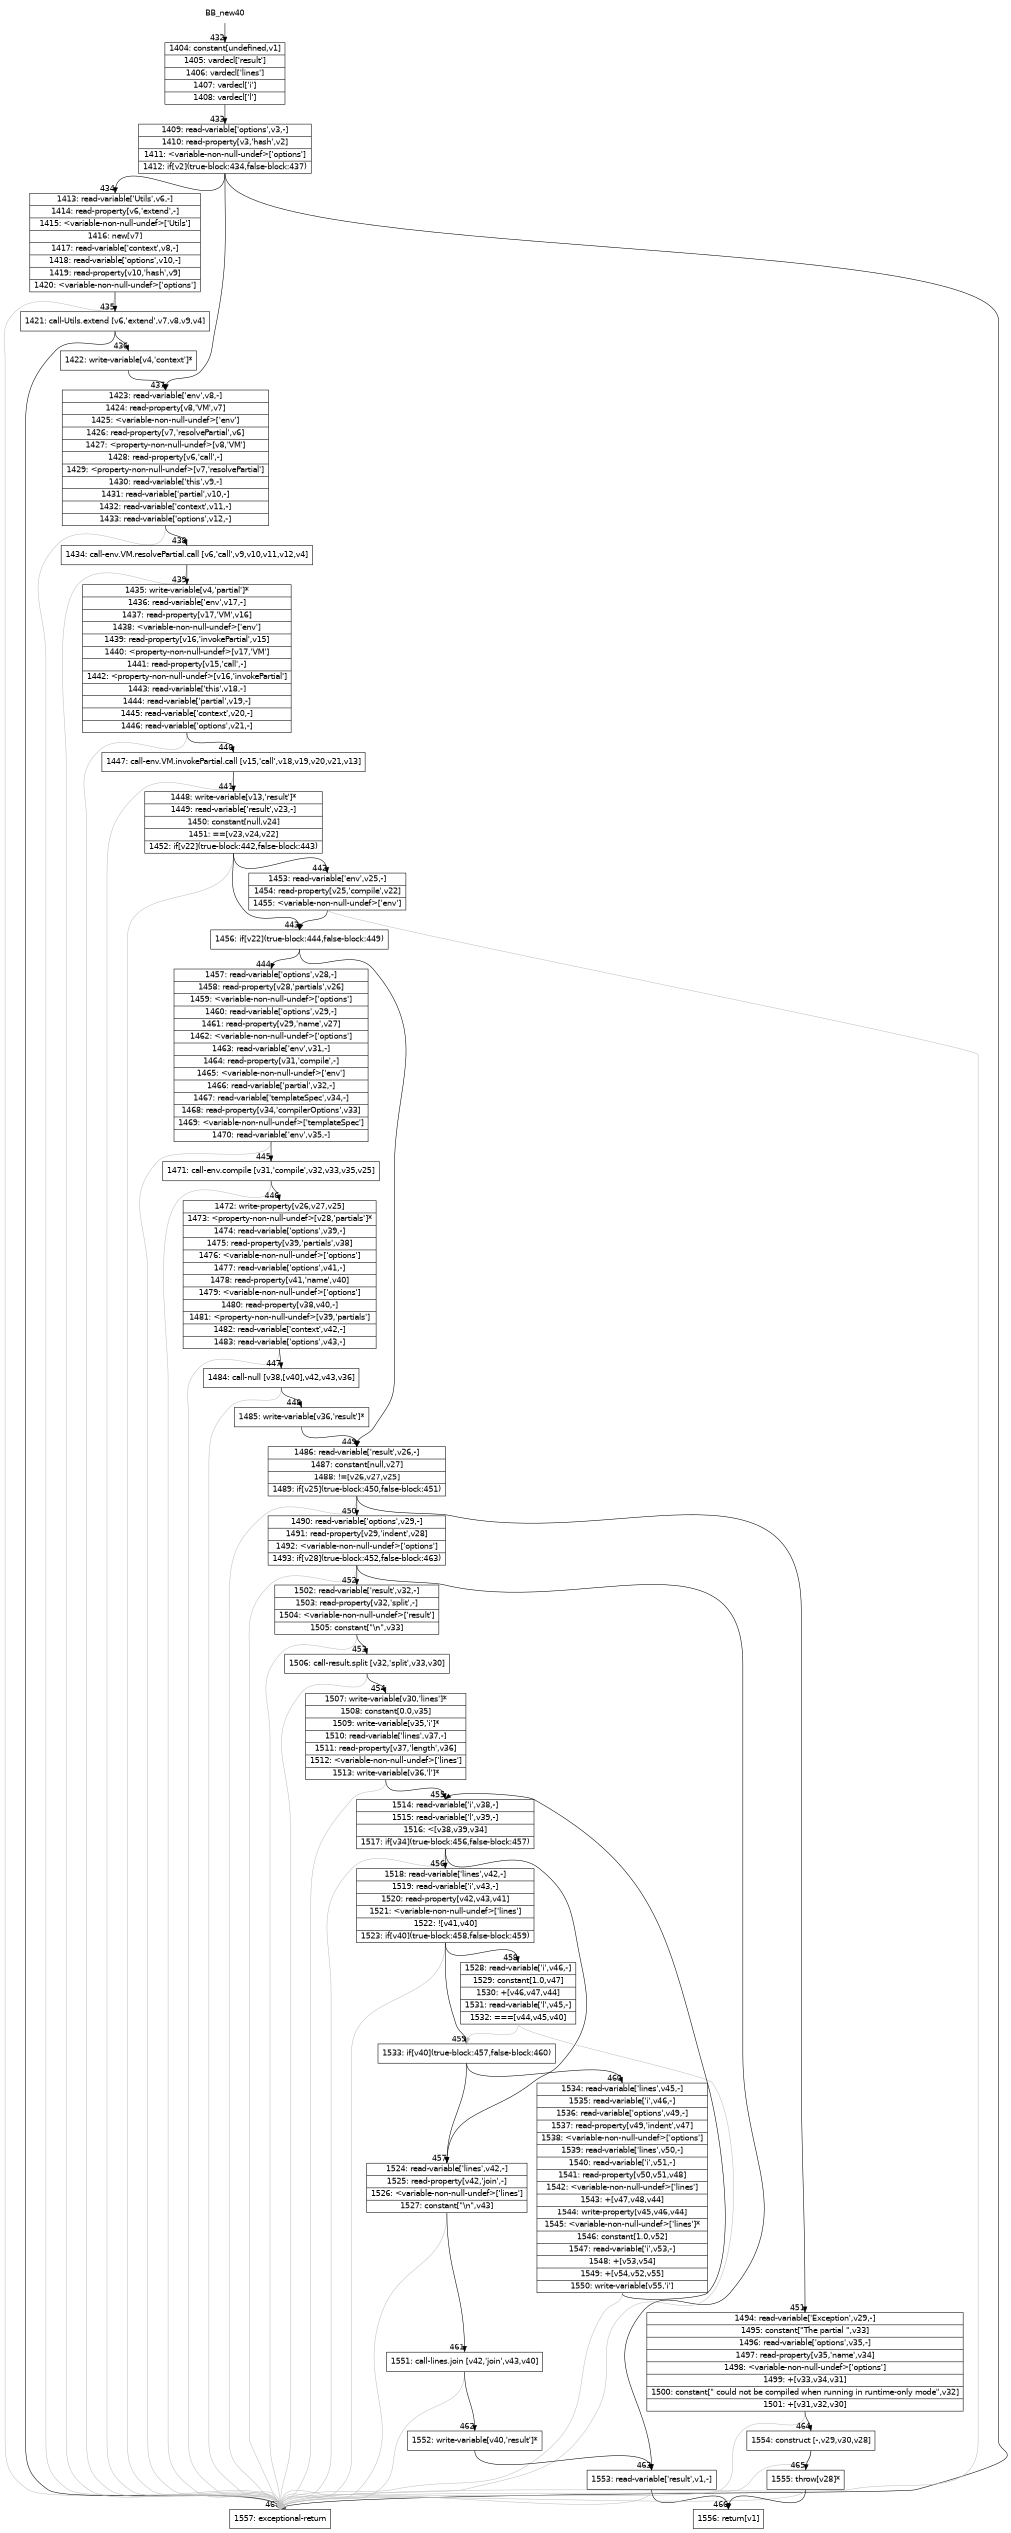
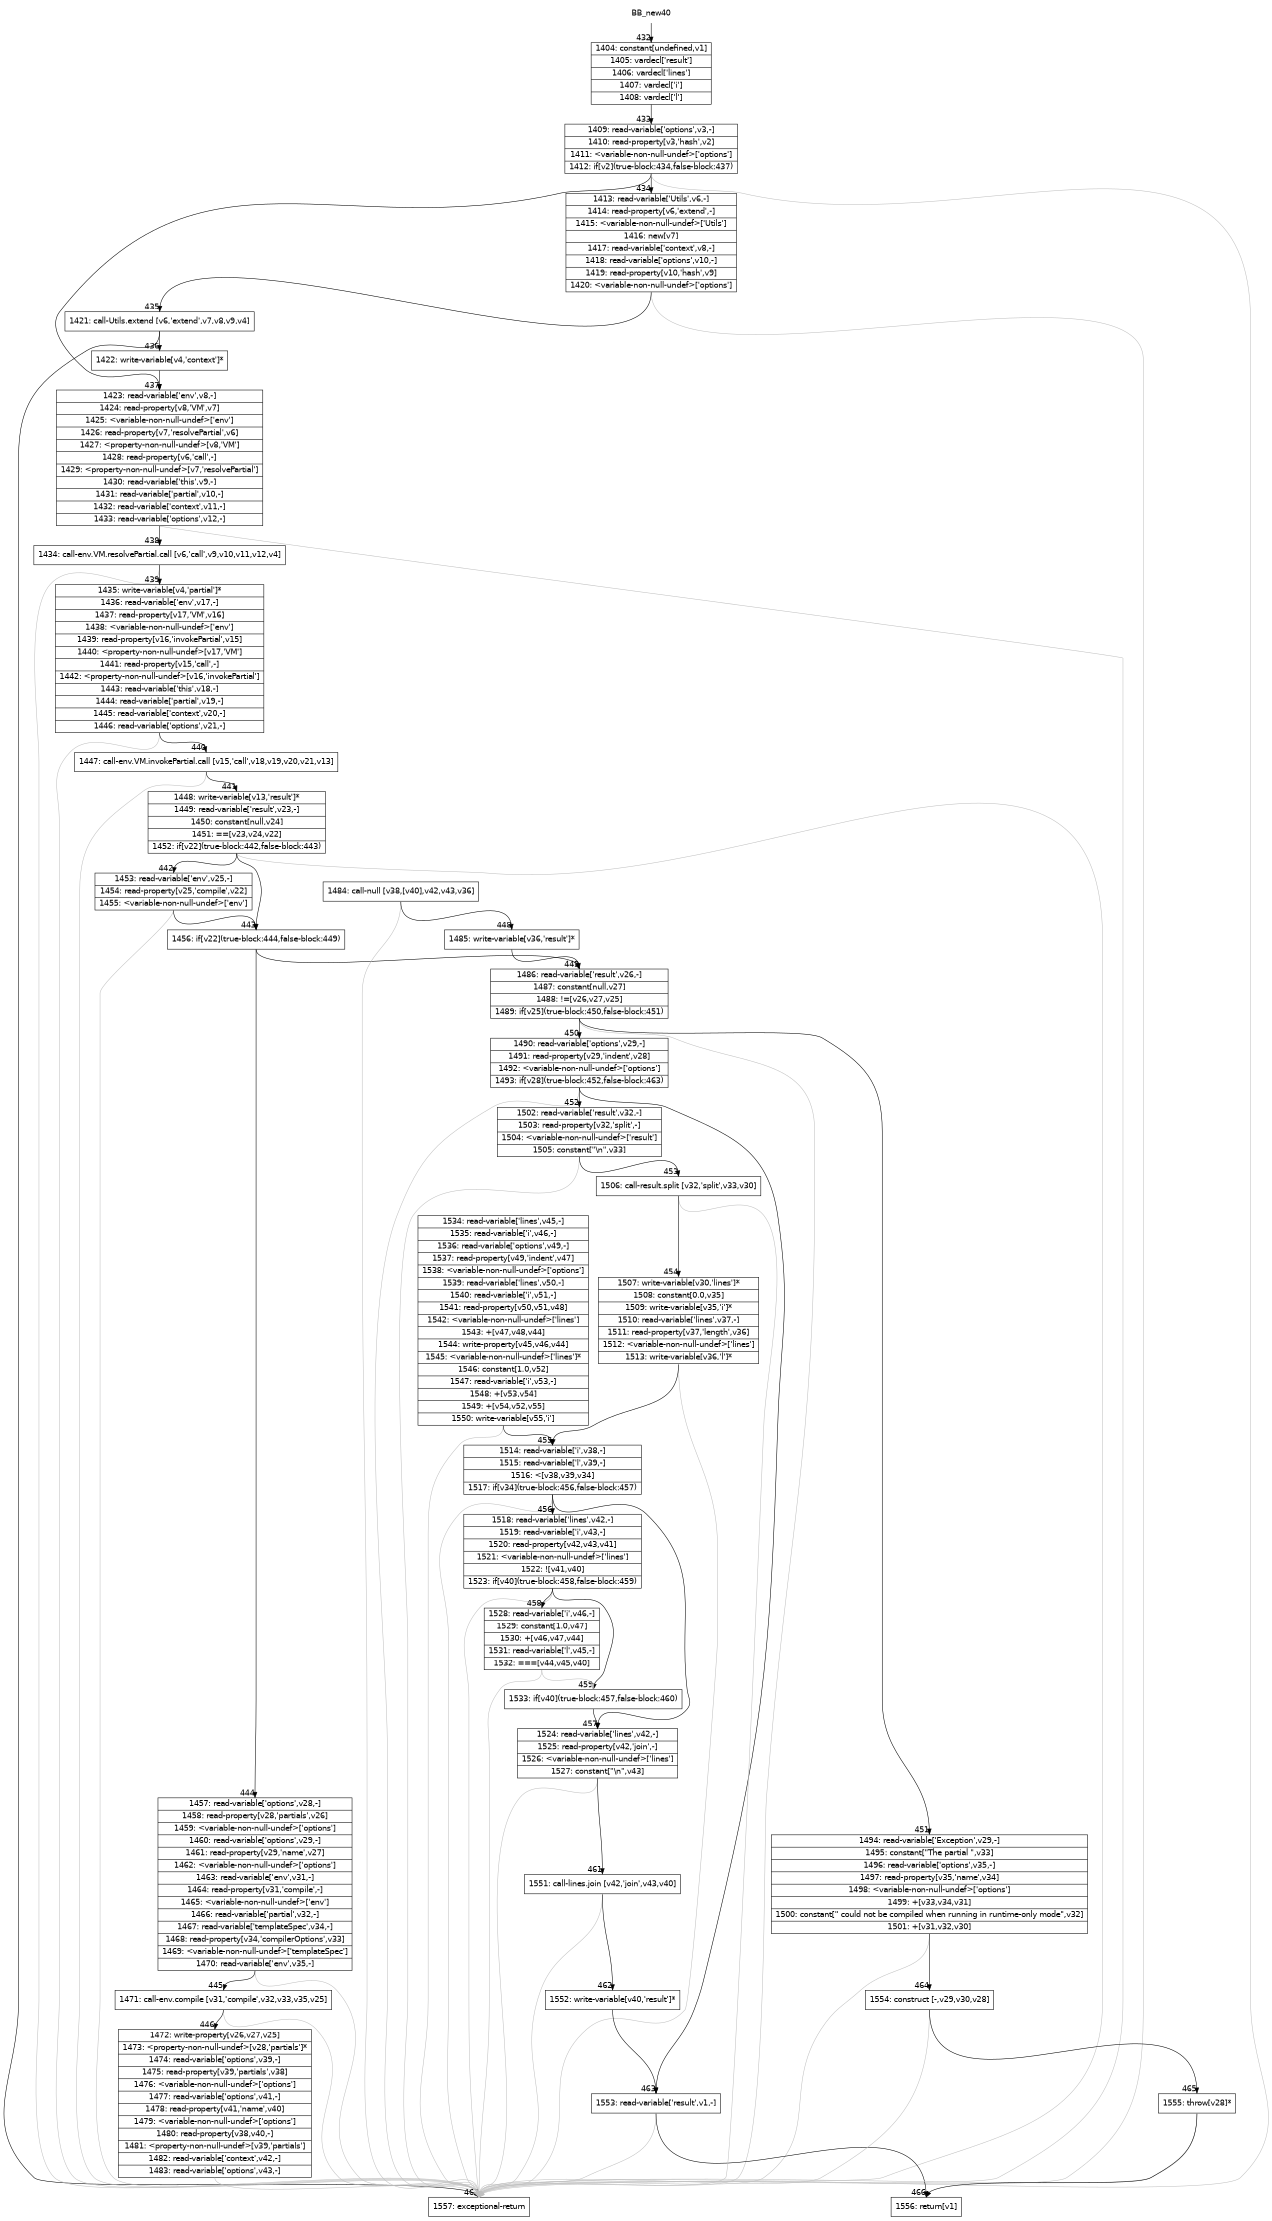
(999, 1354) -> (1251, 1291)
(281, 1359) -> none
(538, 2074) -> none
